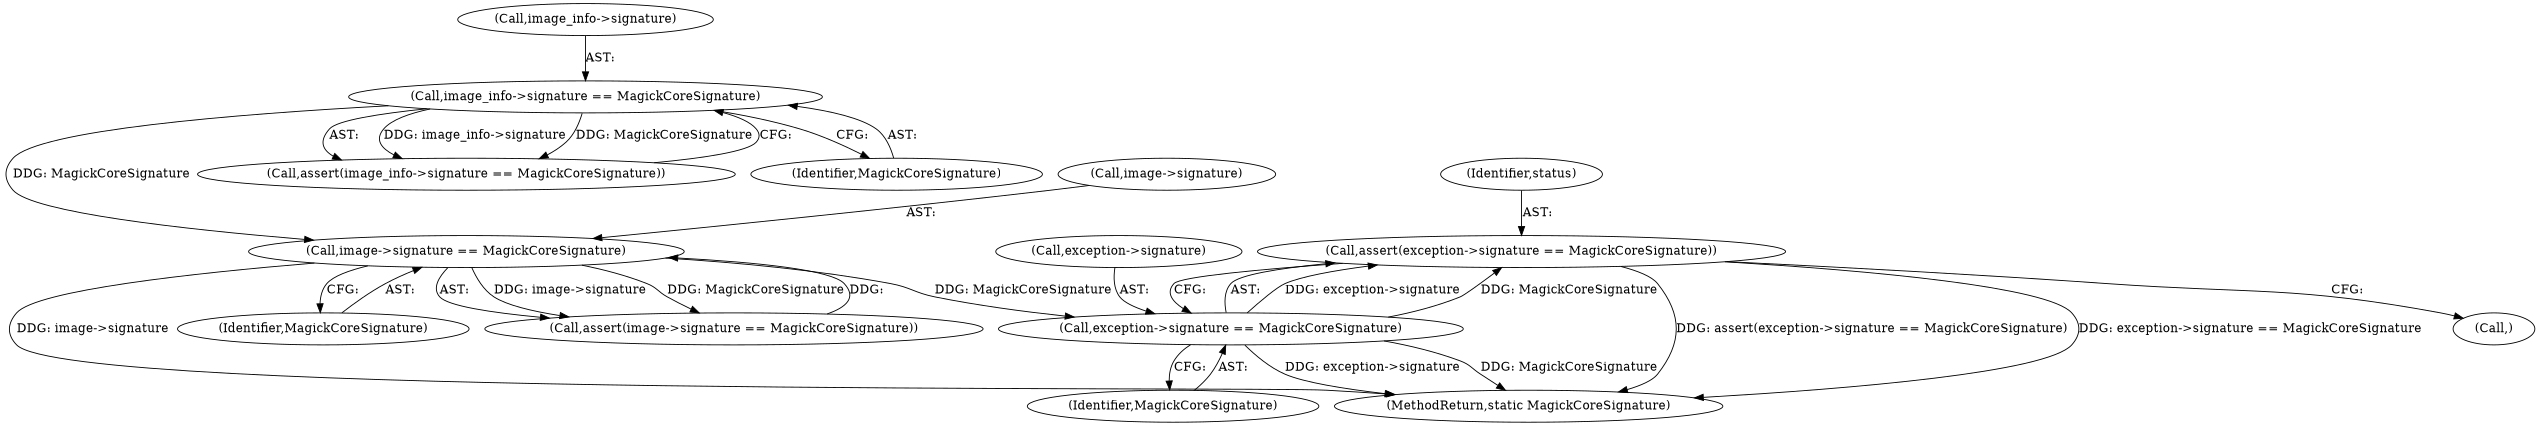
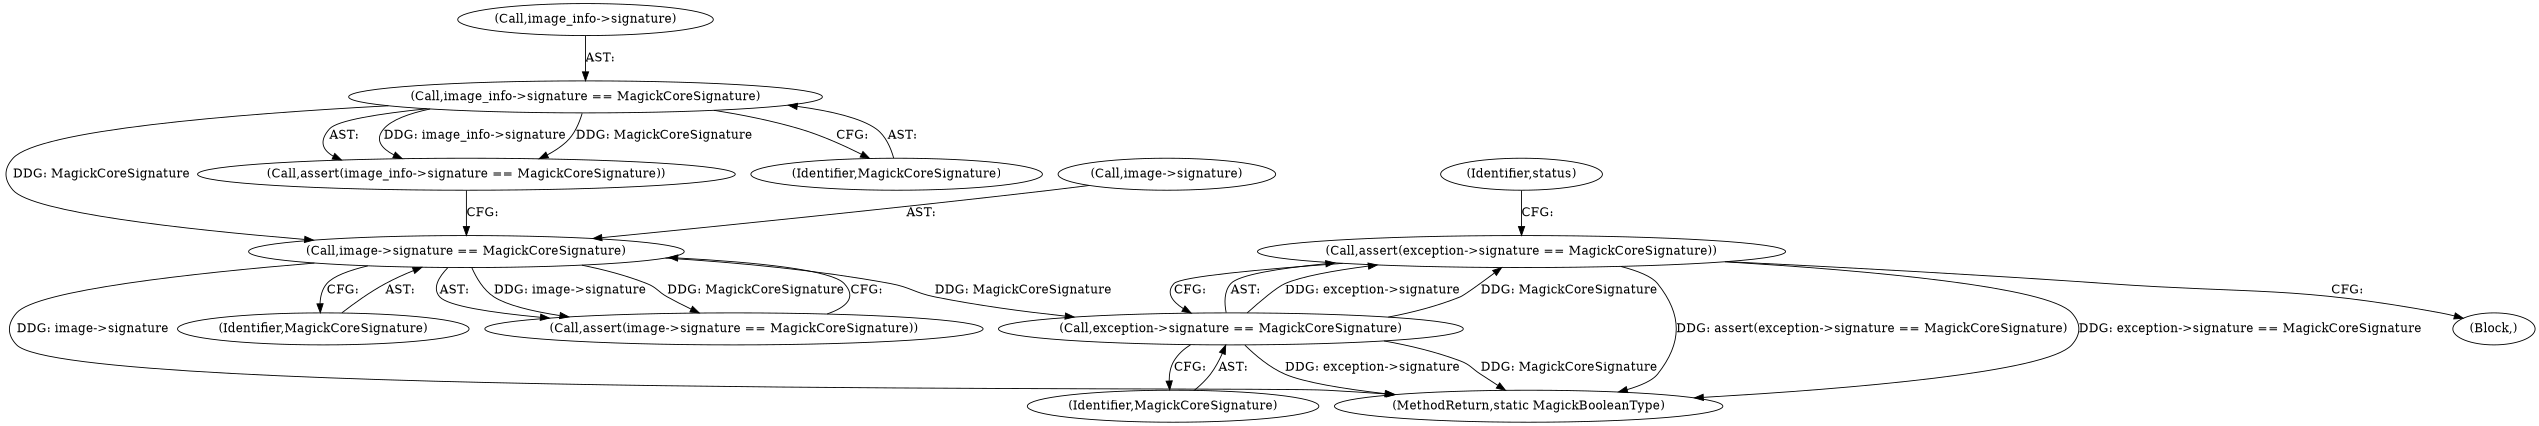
(732, 152) -> (466, 208)
(1540, 213) -> (1540, 213)
(1119, 252) -> none
(869, 290) -> (869, 290)
(2494, 329) -> (2494, 329)
(1529, 406) -> (1529, 406)
